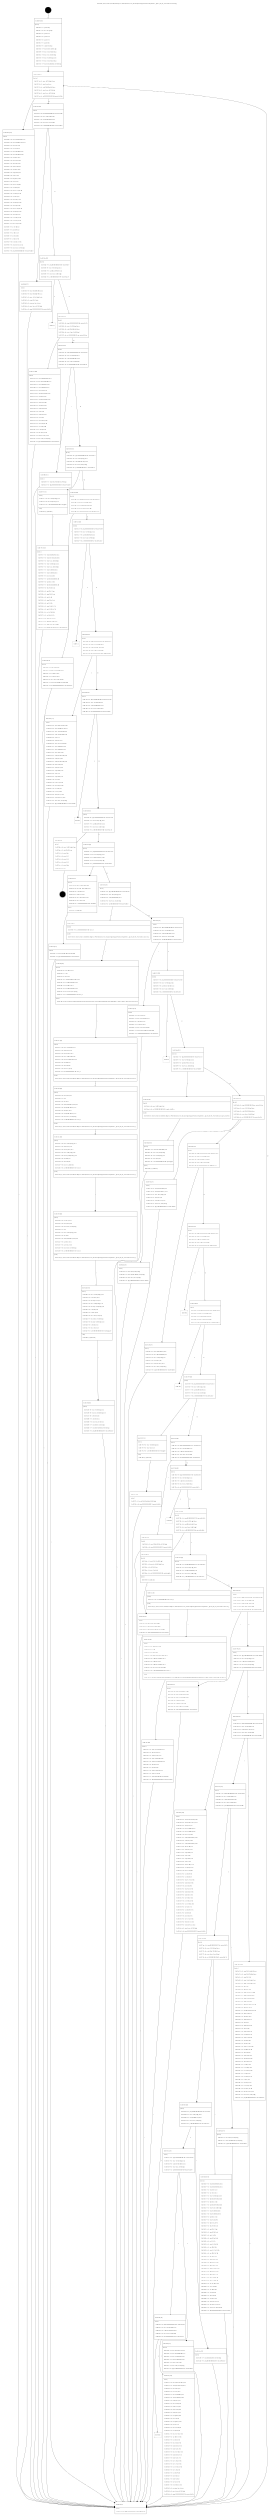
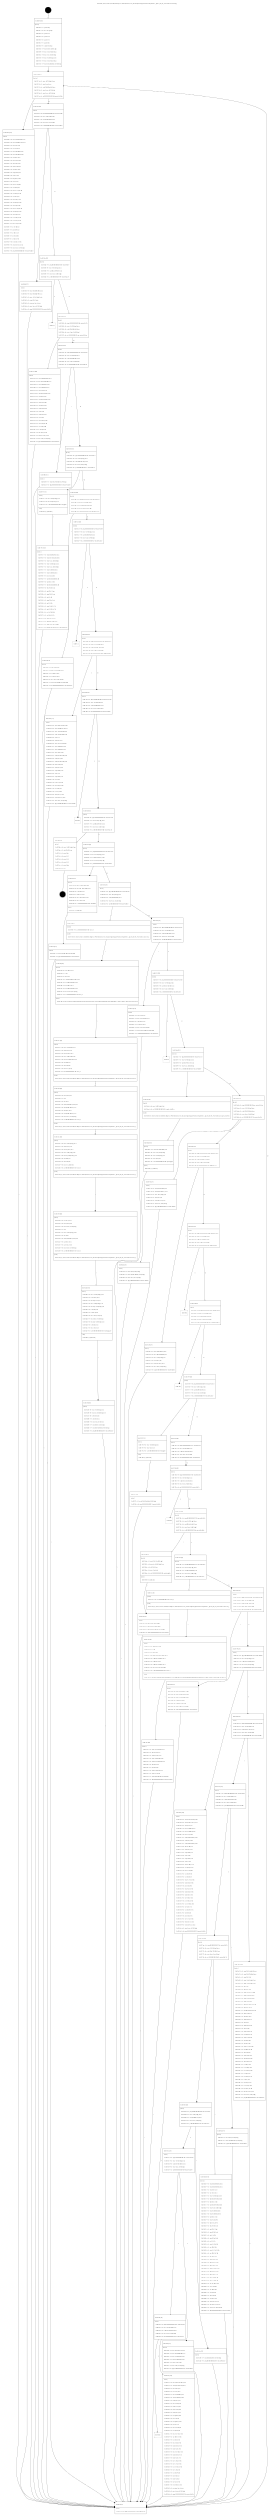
(157, 1542) -> none
